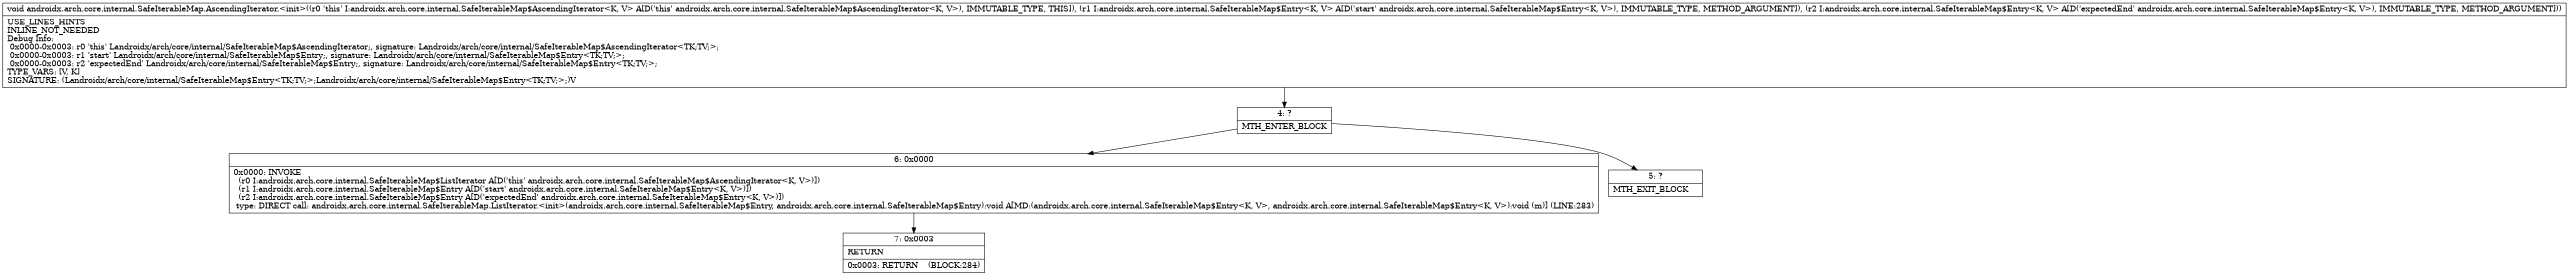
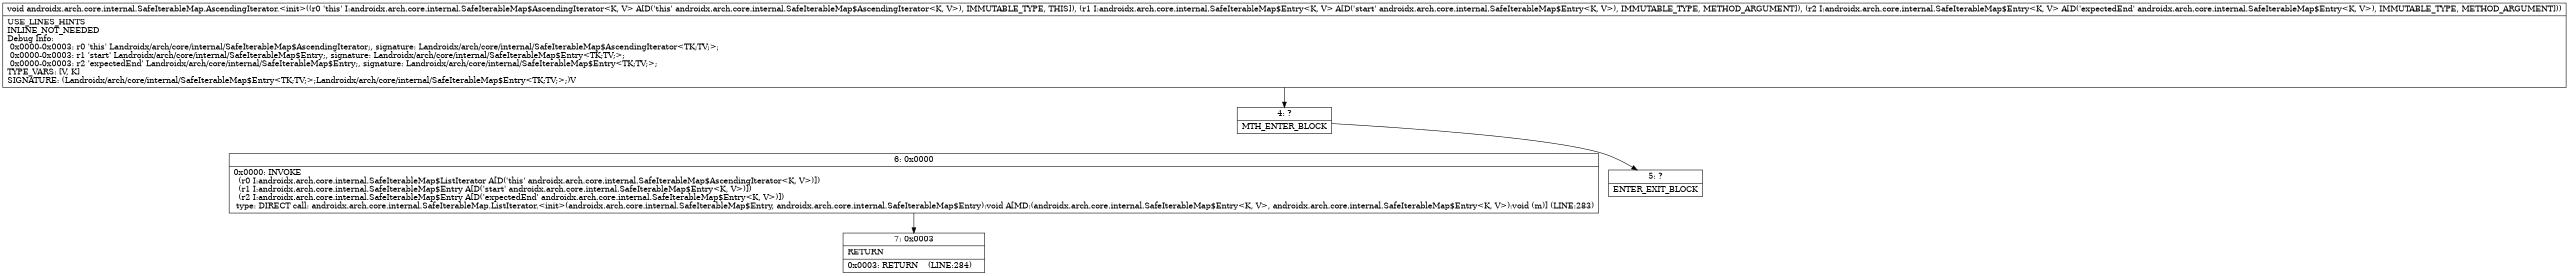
(1165, 141) -> none
(1651, 190) -> (1656, 190)
(914, 266) -> (910, 266)
